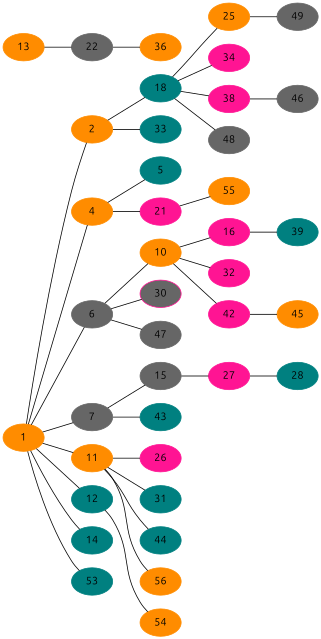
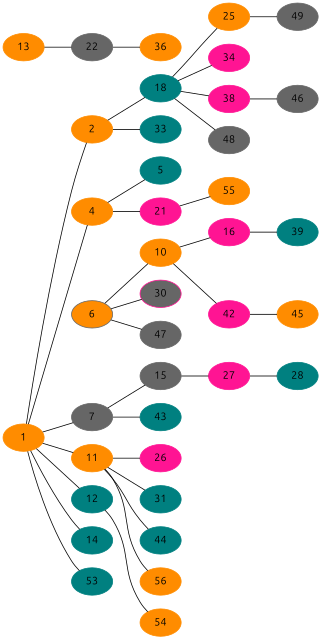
(229, 273) -> none
(92, 314) -> (92, 314)
(58, 376) -> none
